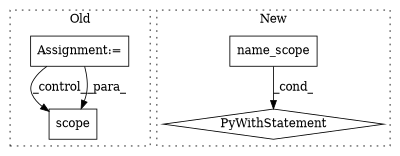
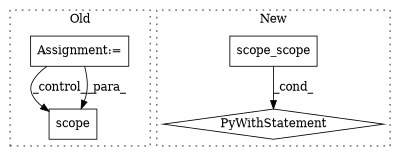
(273, 51) -> (273, 51)
